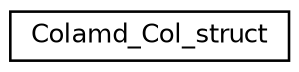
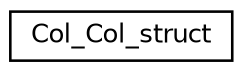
(150, 36) -> (121, 36)
